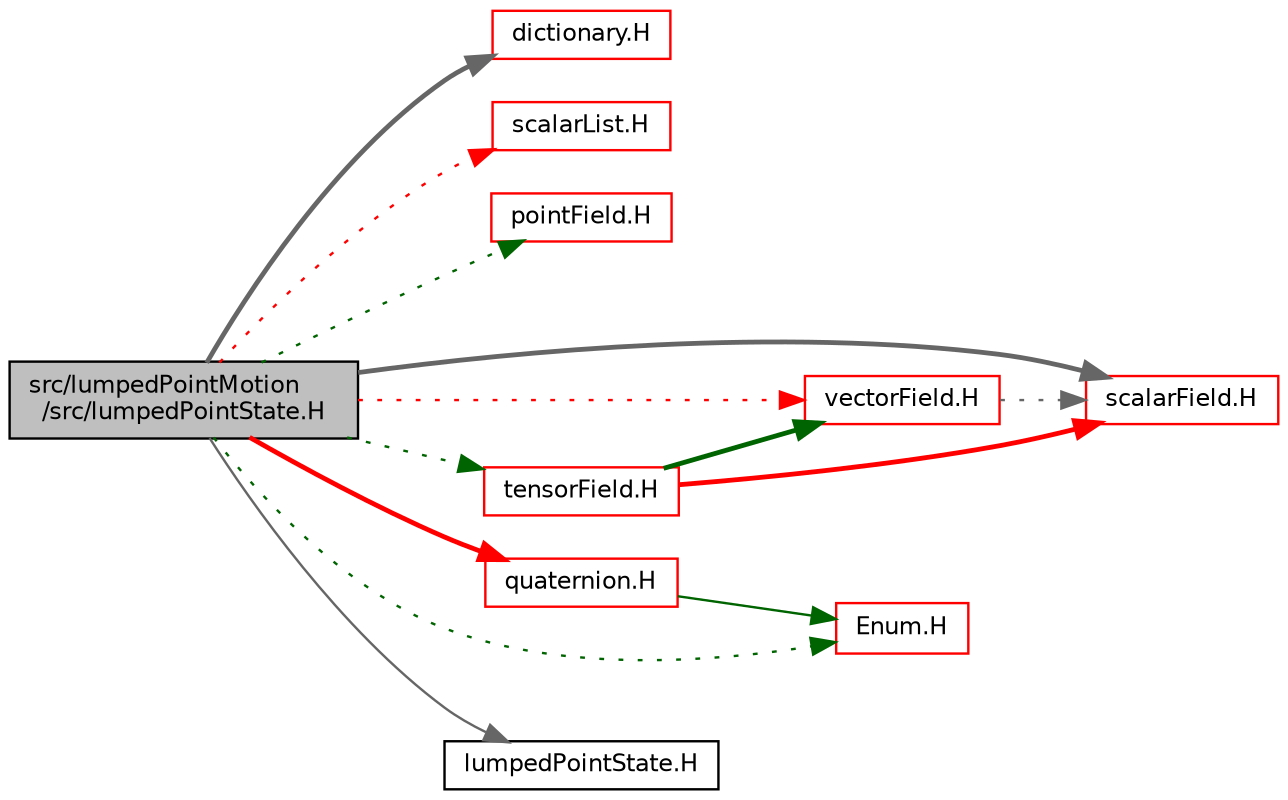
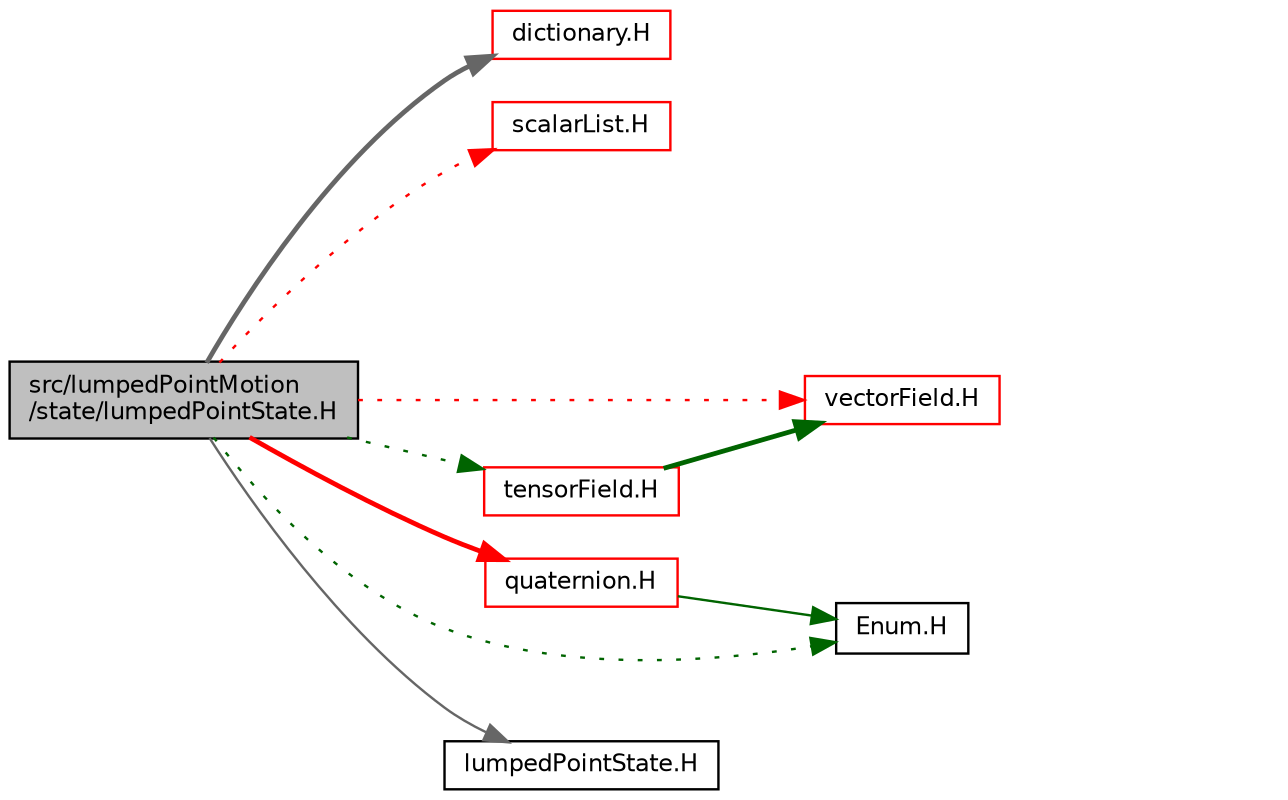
(581, 217) -> none
(184, 400) -> (184, 400)
(1182, 400) -> none
(902, 628) -> (902, 628)
